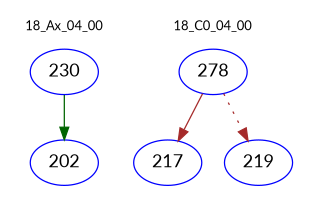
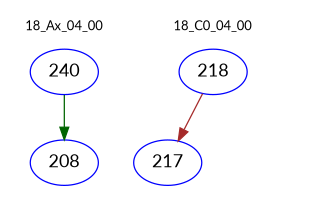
(64, 72) -> (64, 72)
(213, 72) -> (213, 72)
(64, 163) -> (64, 163)
(259, 163) -> none
